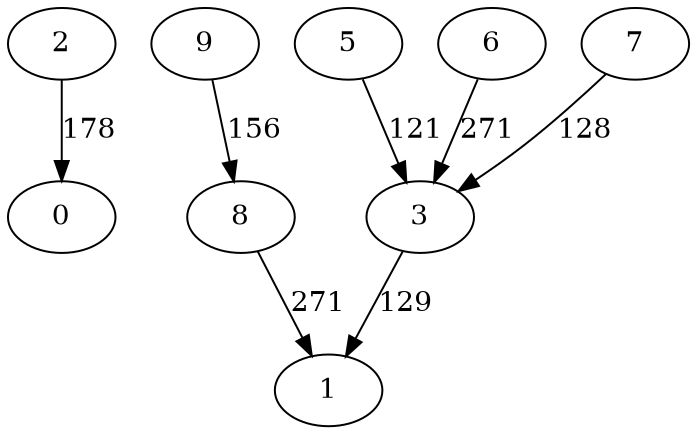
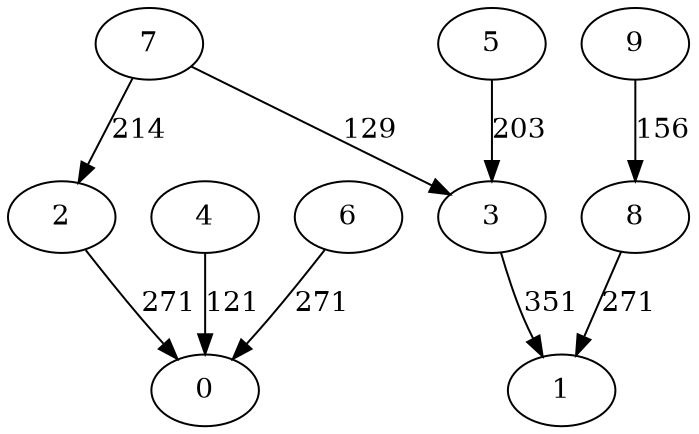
none -> (110, 121)
(460, 121) -> (287, 298)
(90, 130) -> (169, 304)
(416, 130) -> (520, 130)
(586, 130) -> (370, 130)
none -> (205, 217)
(406, 304) -> (552, 304)
